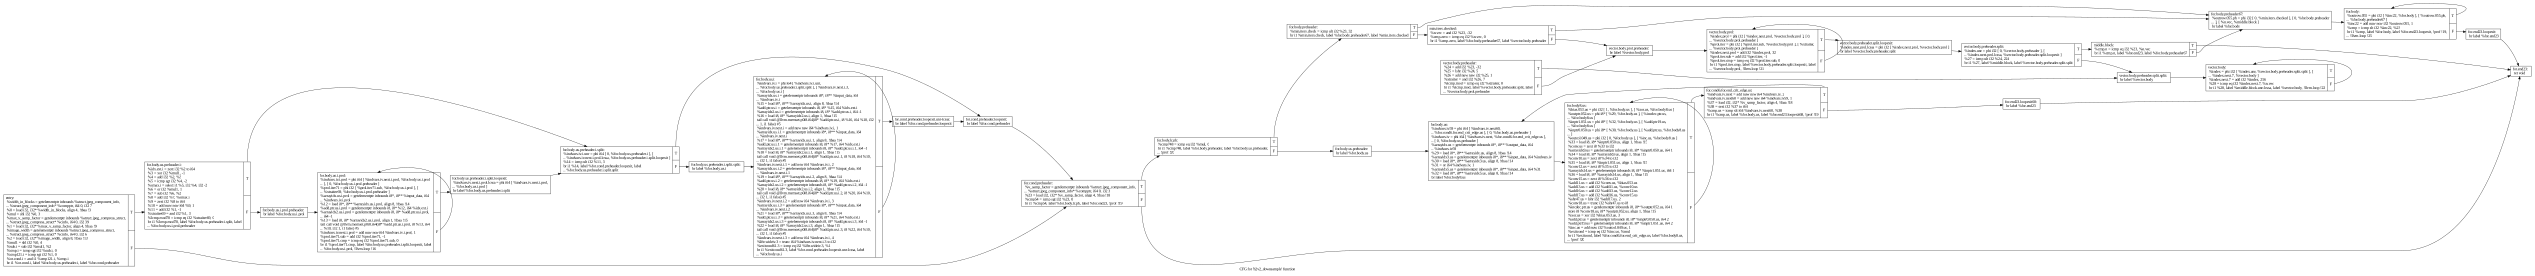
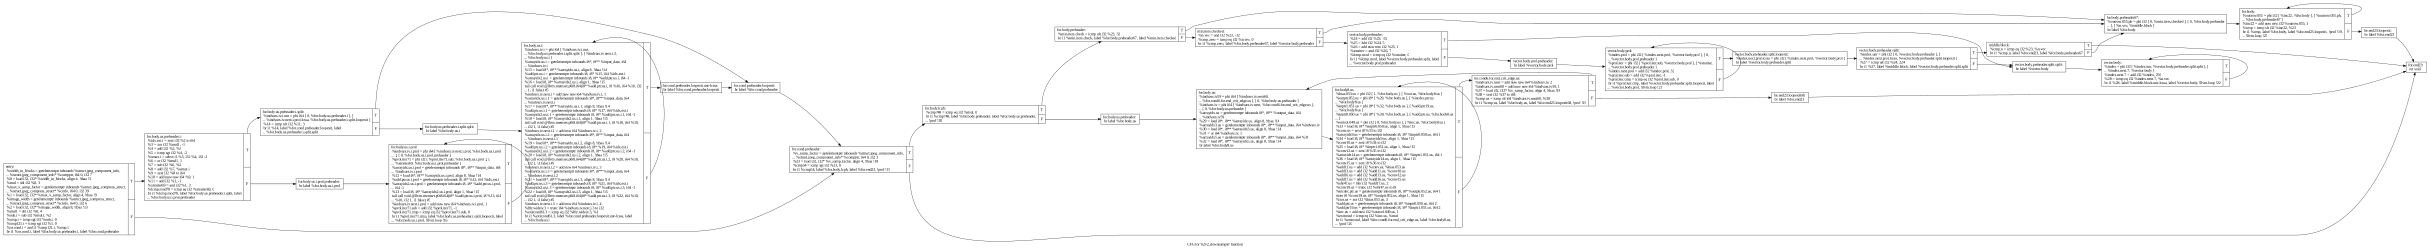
(1580, 41) -> (1334, 42)
(500, 185) -> none
